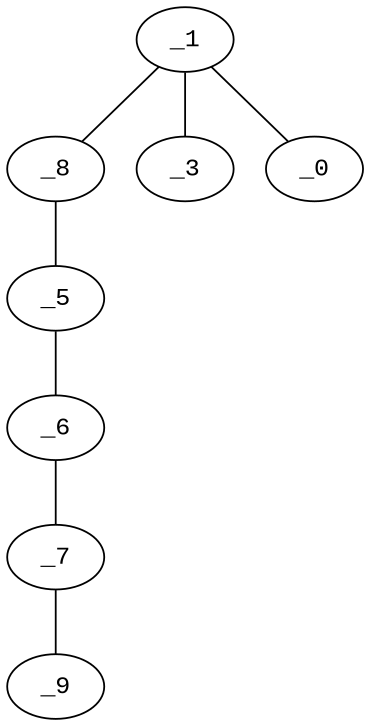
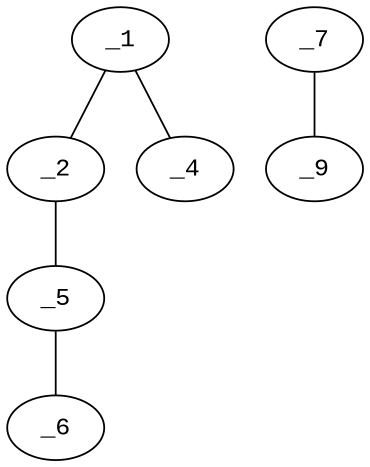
(56, 169) -> (56, 169)
(185, 169) -> none
(315, 169) -> (185, 169)
(56, 493) -> none
